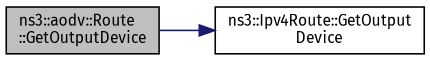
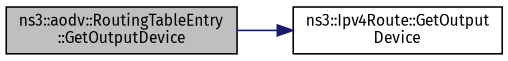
(83, 30) -> (122, 30)
